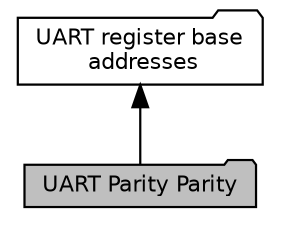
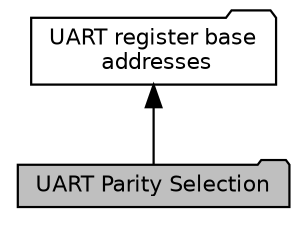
(140, 186) -> (154, 186)
